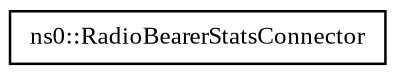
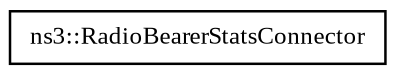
(198, 38) -> (198, 38)
